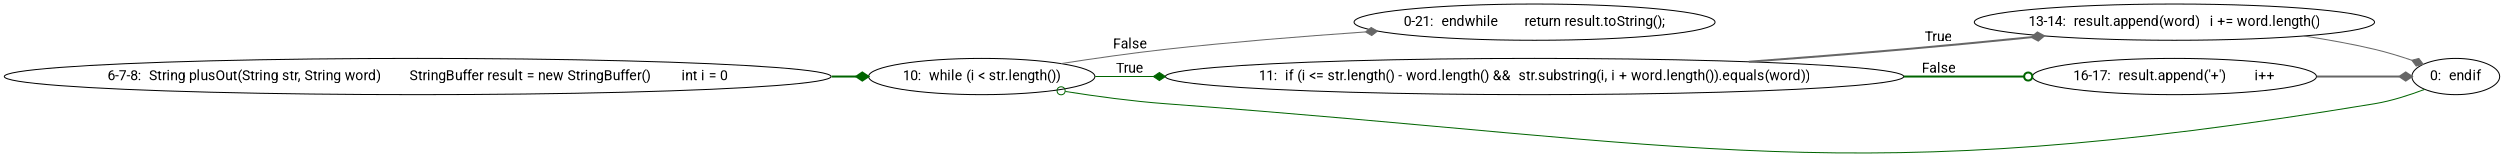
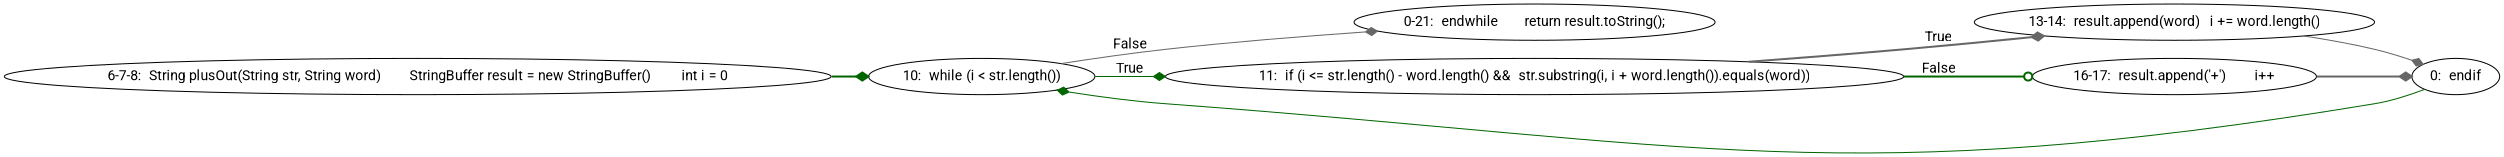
(1746, 150) -> (1748, 150)
